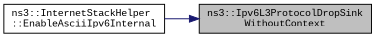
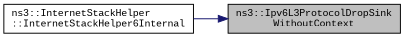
(84, 19) -> (99, 19)
